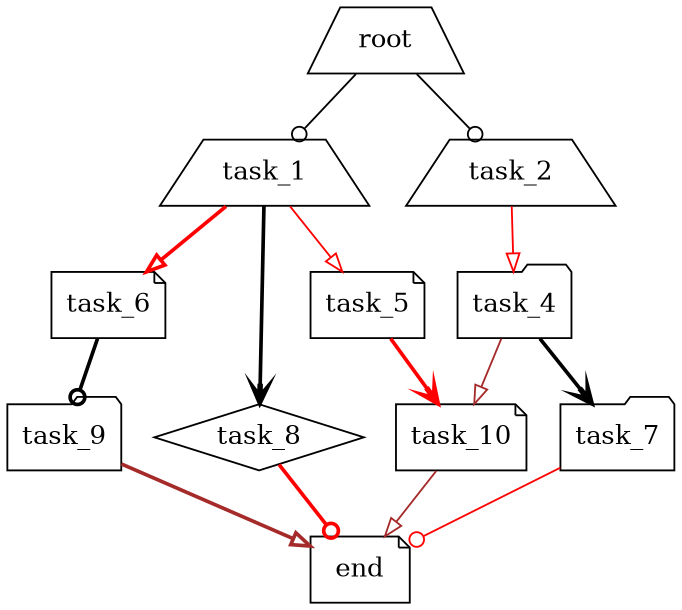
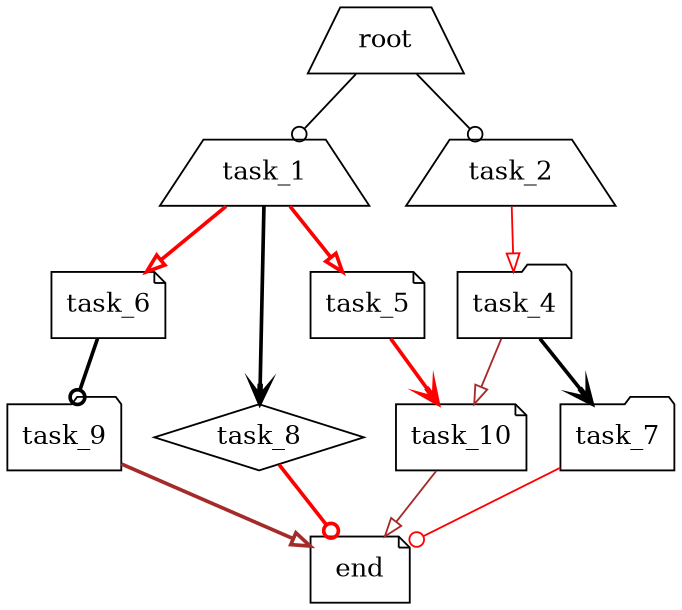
(310, 232) -> (310, 232)
